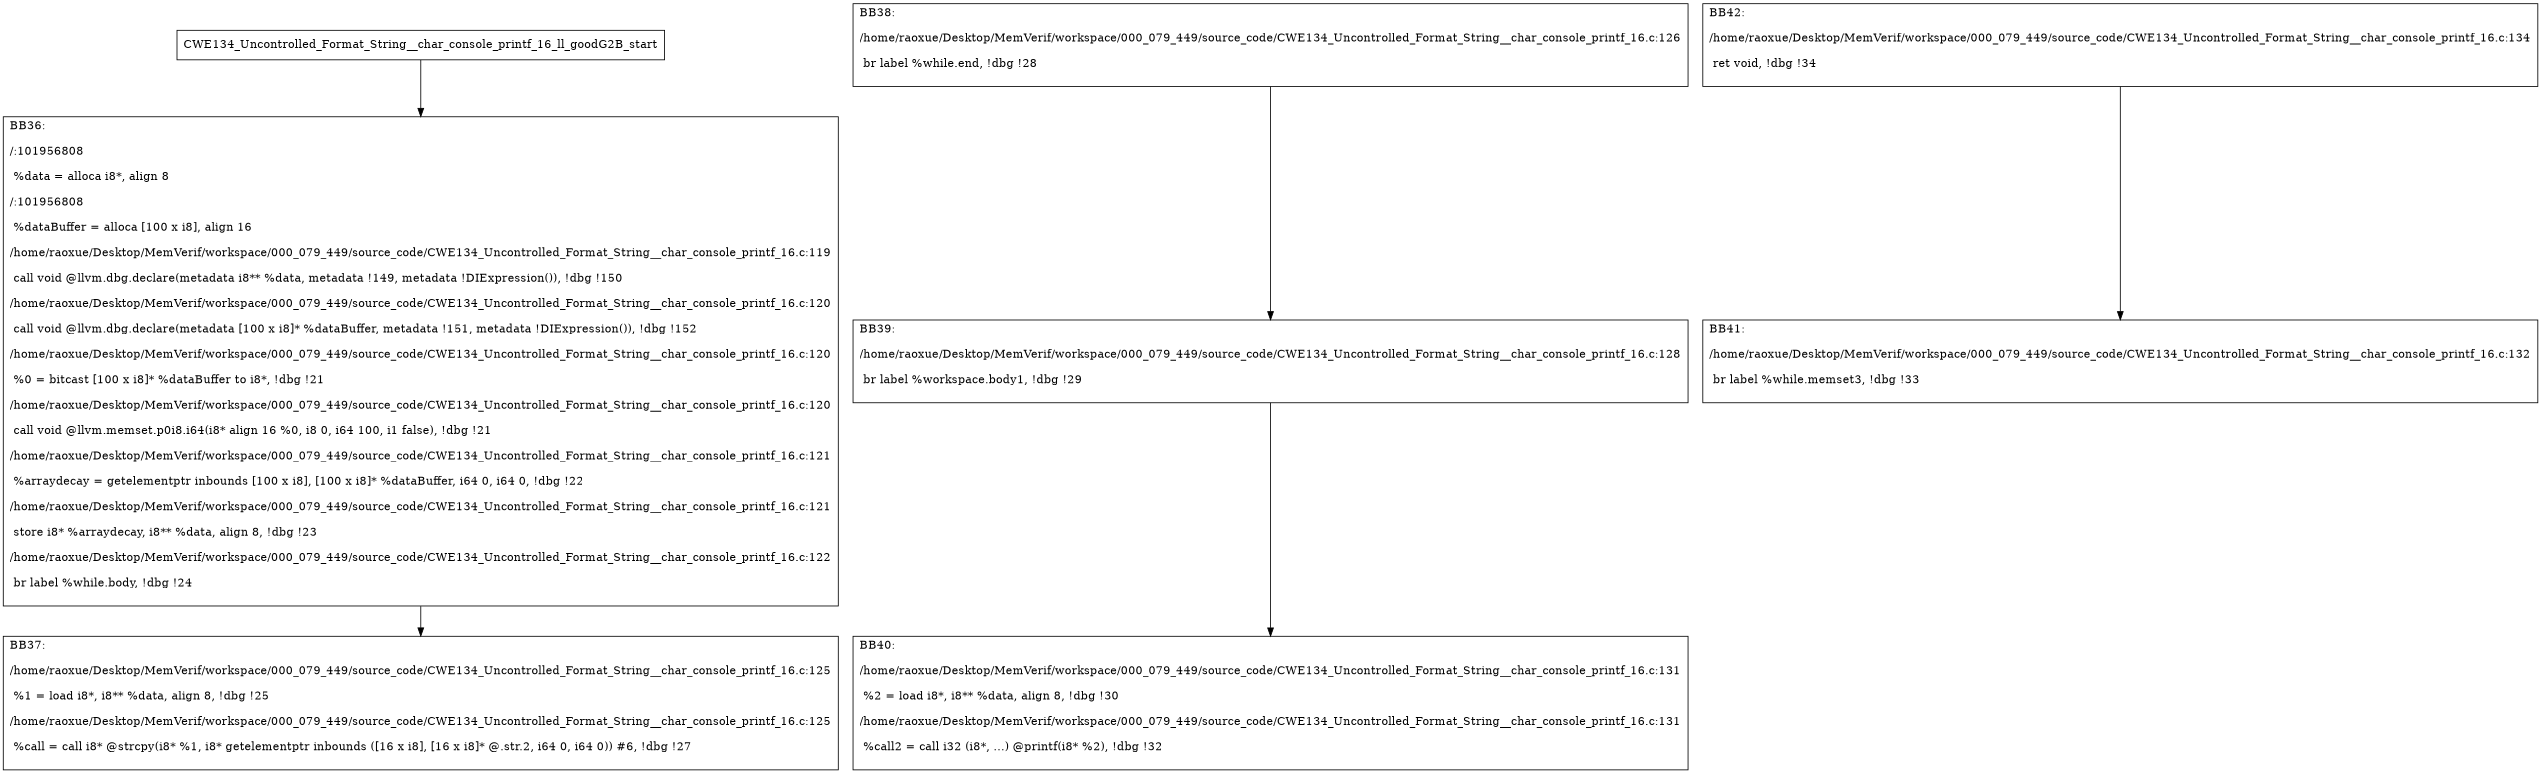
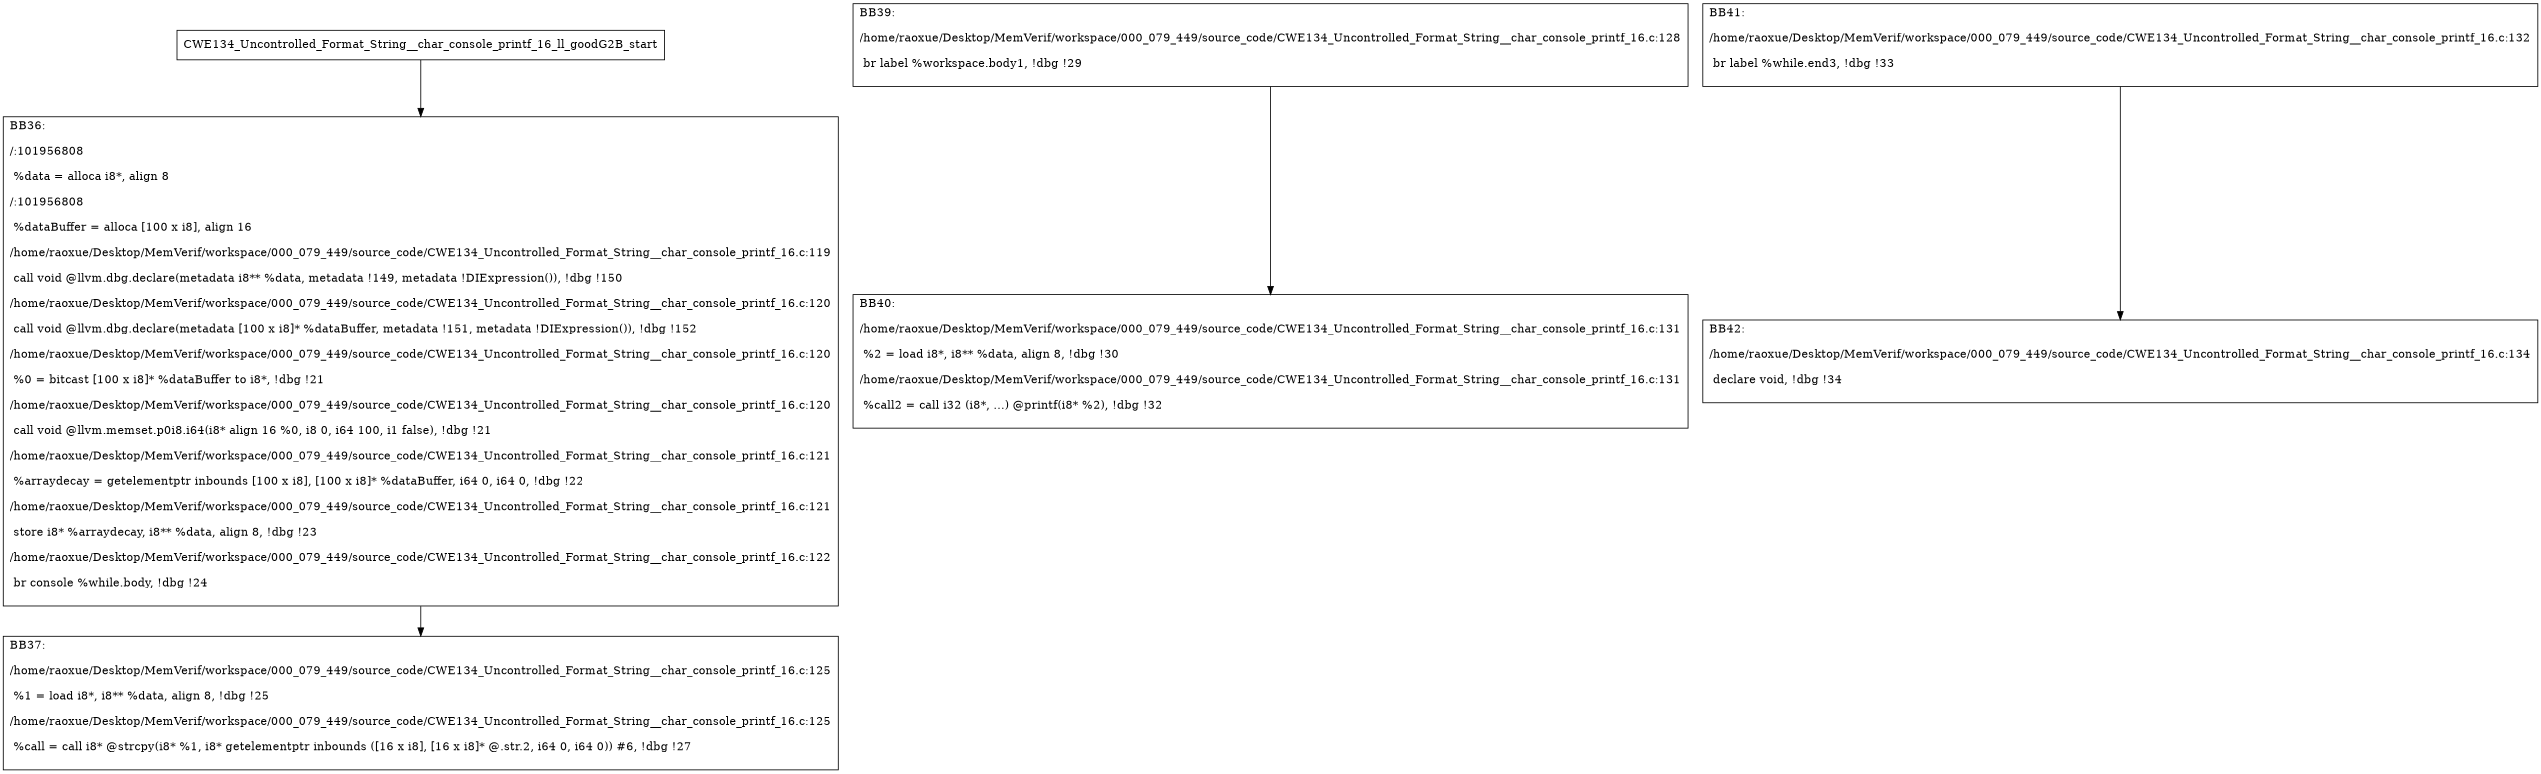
(1271, 45) -> none
(1763, 64) -> (1776, 380)
(2120, 199) -> (2120, 199)
(1815, 380) -> (1802, 64)
(101, 583) -> (109, 583)
